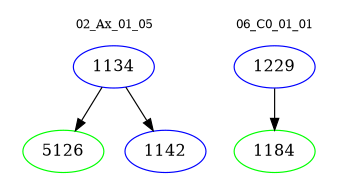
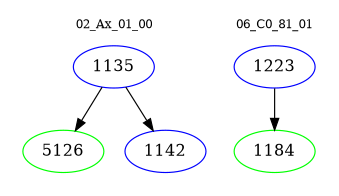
(114, 25) -> (114, 25)
(275, 25) -> (275, 25)
(114, 67) -> (114, 67)
(275, 67) -> (275, 67)
